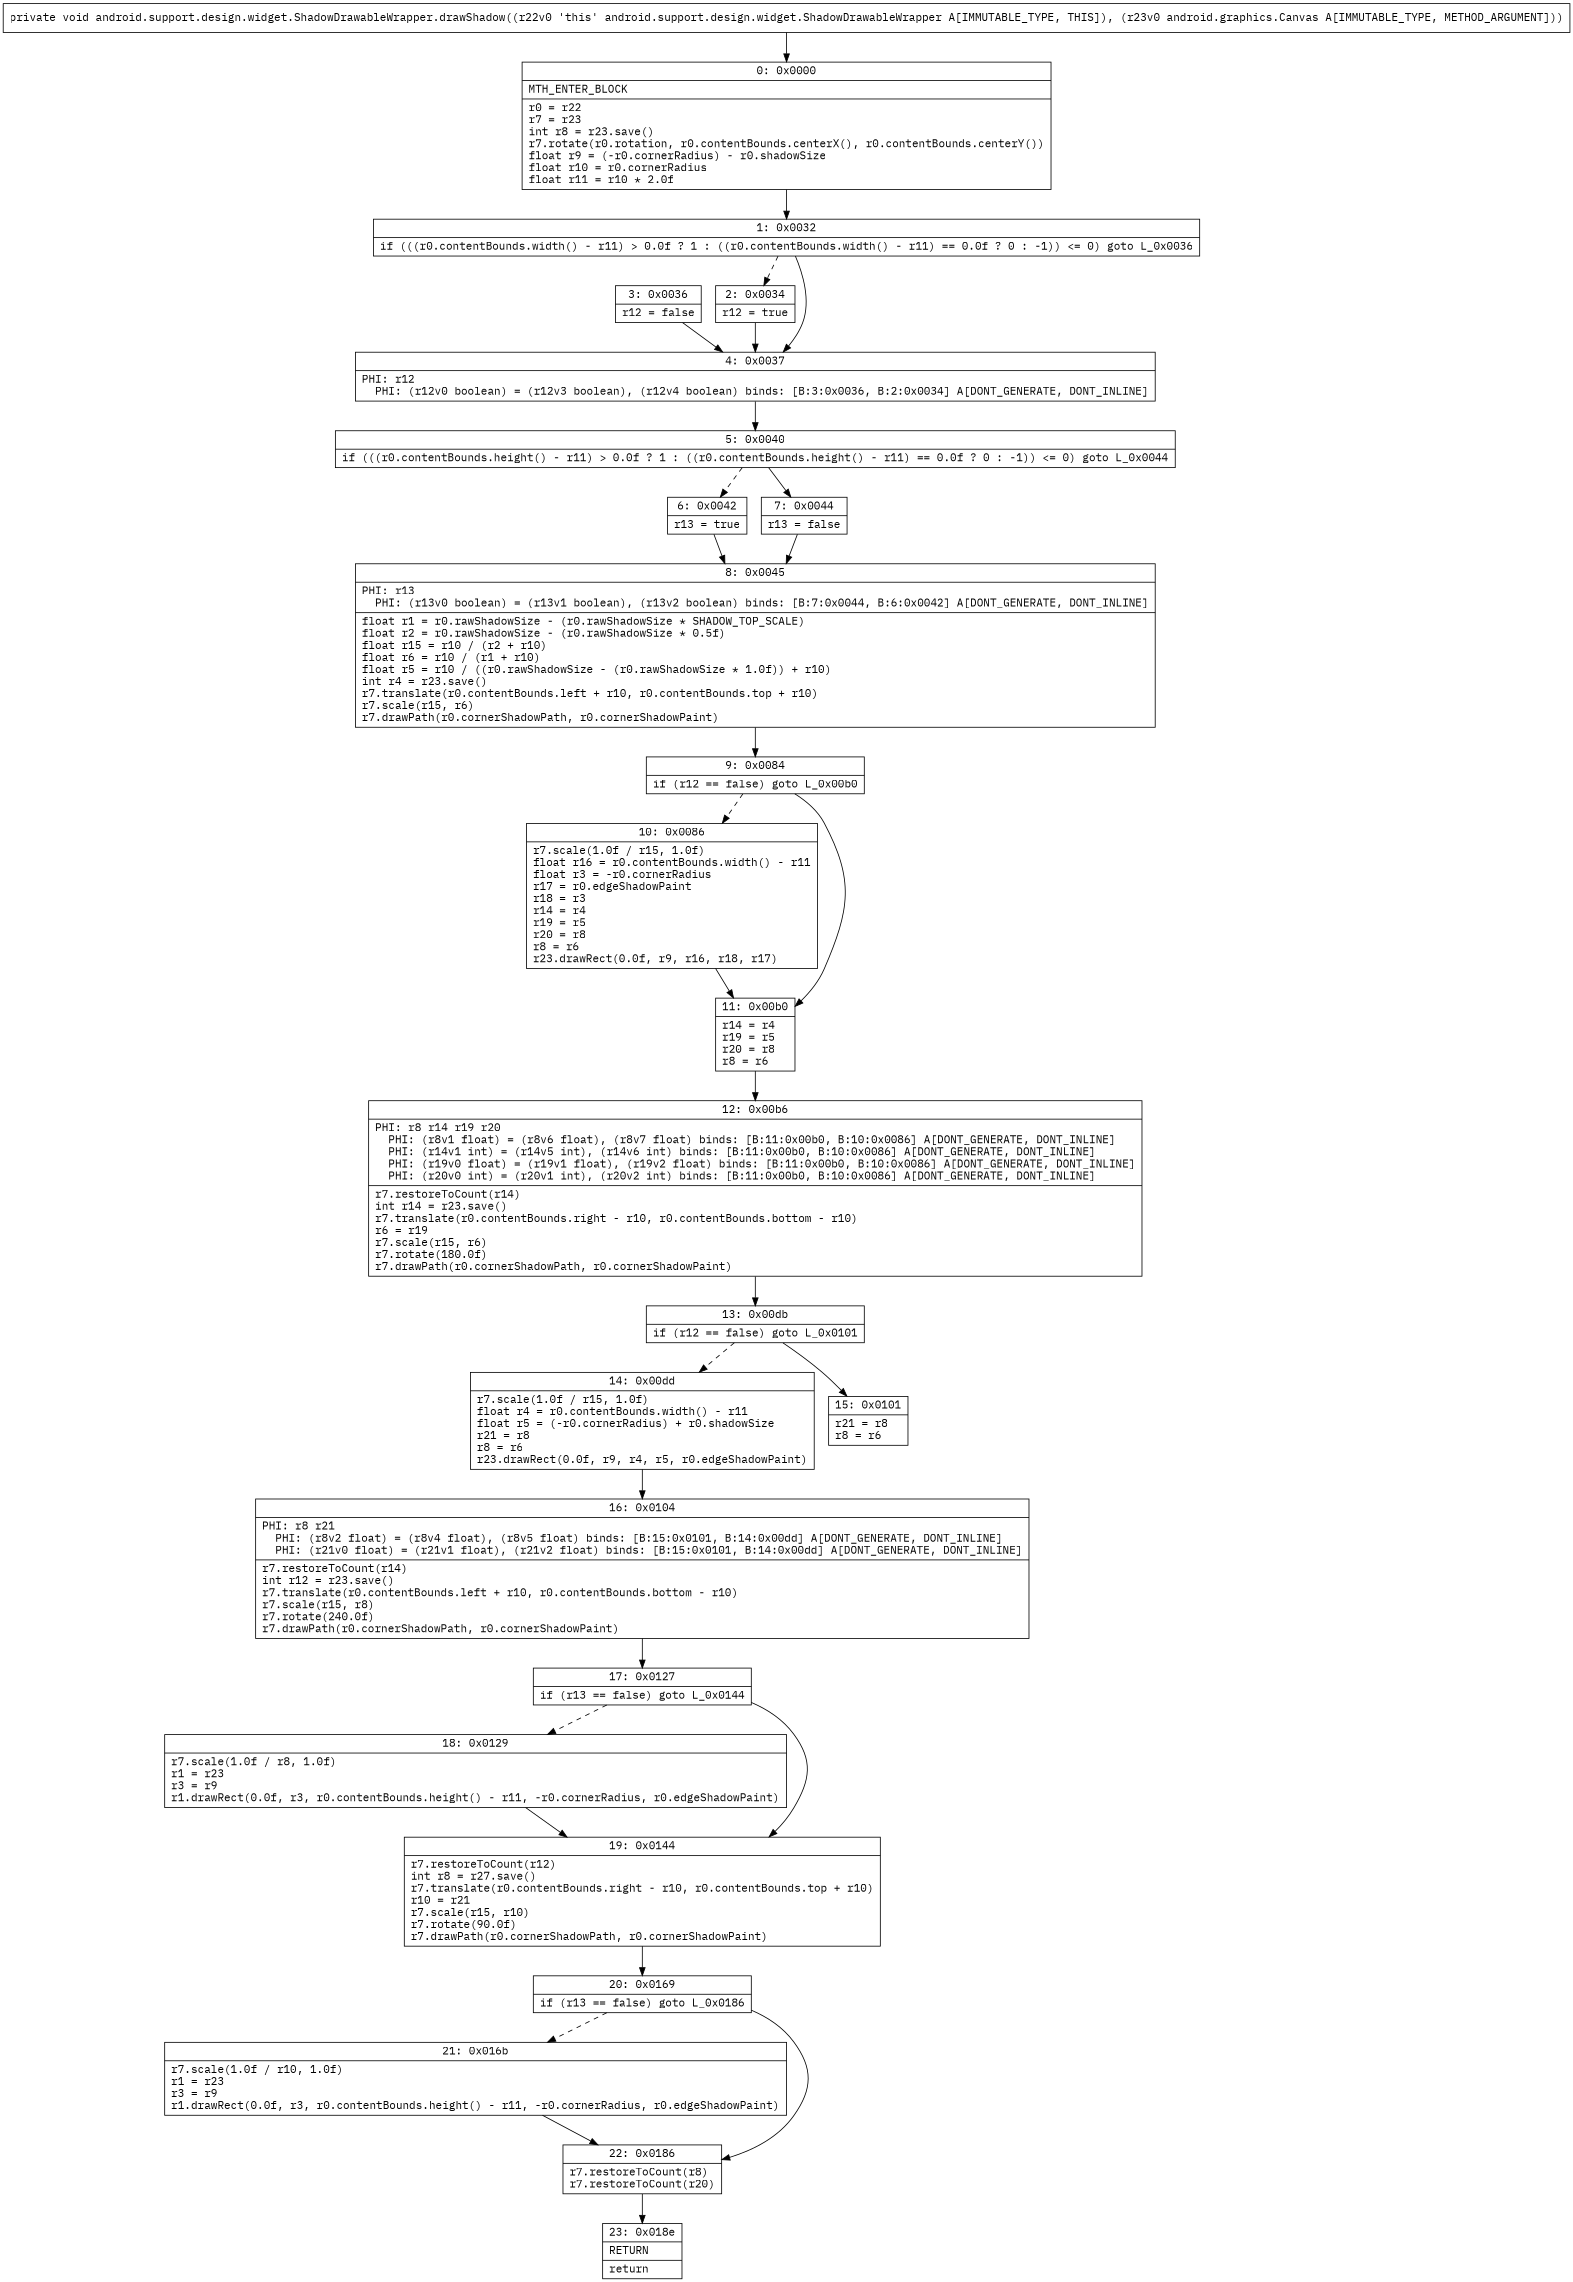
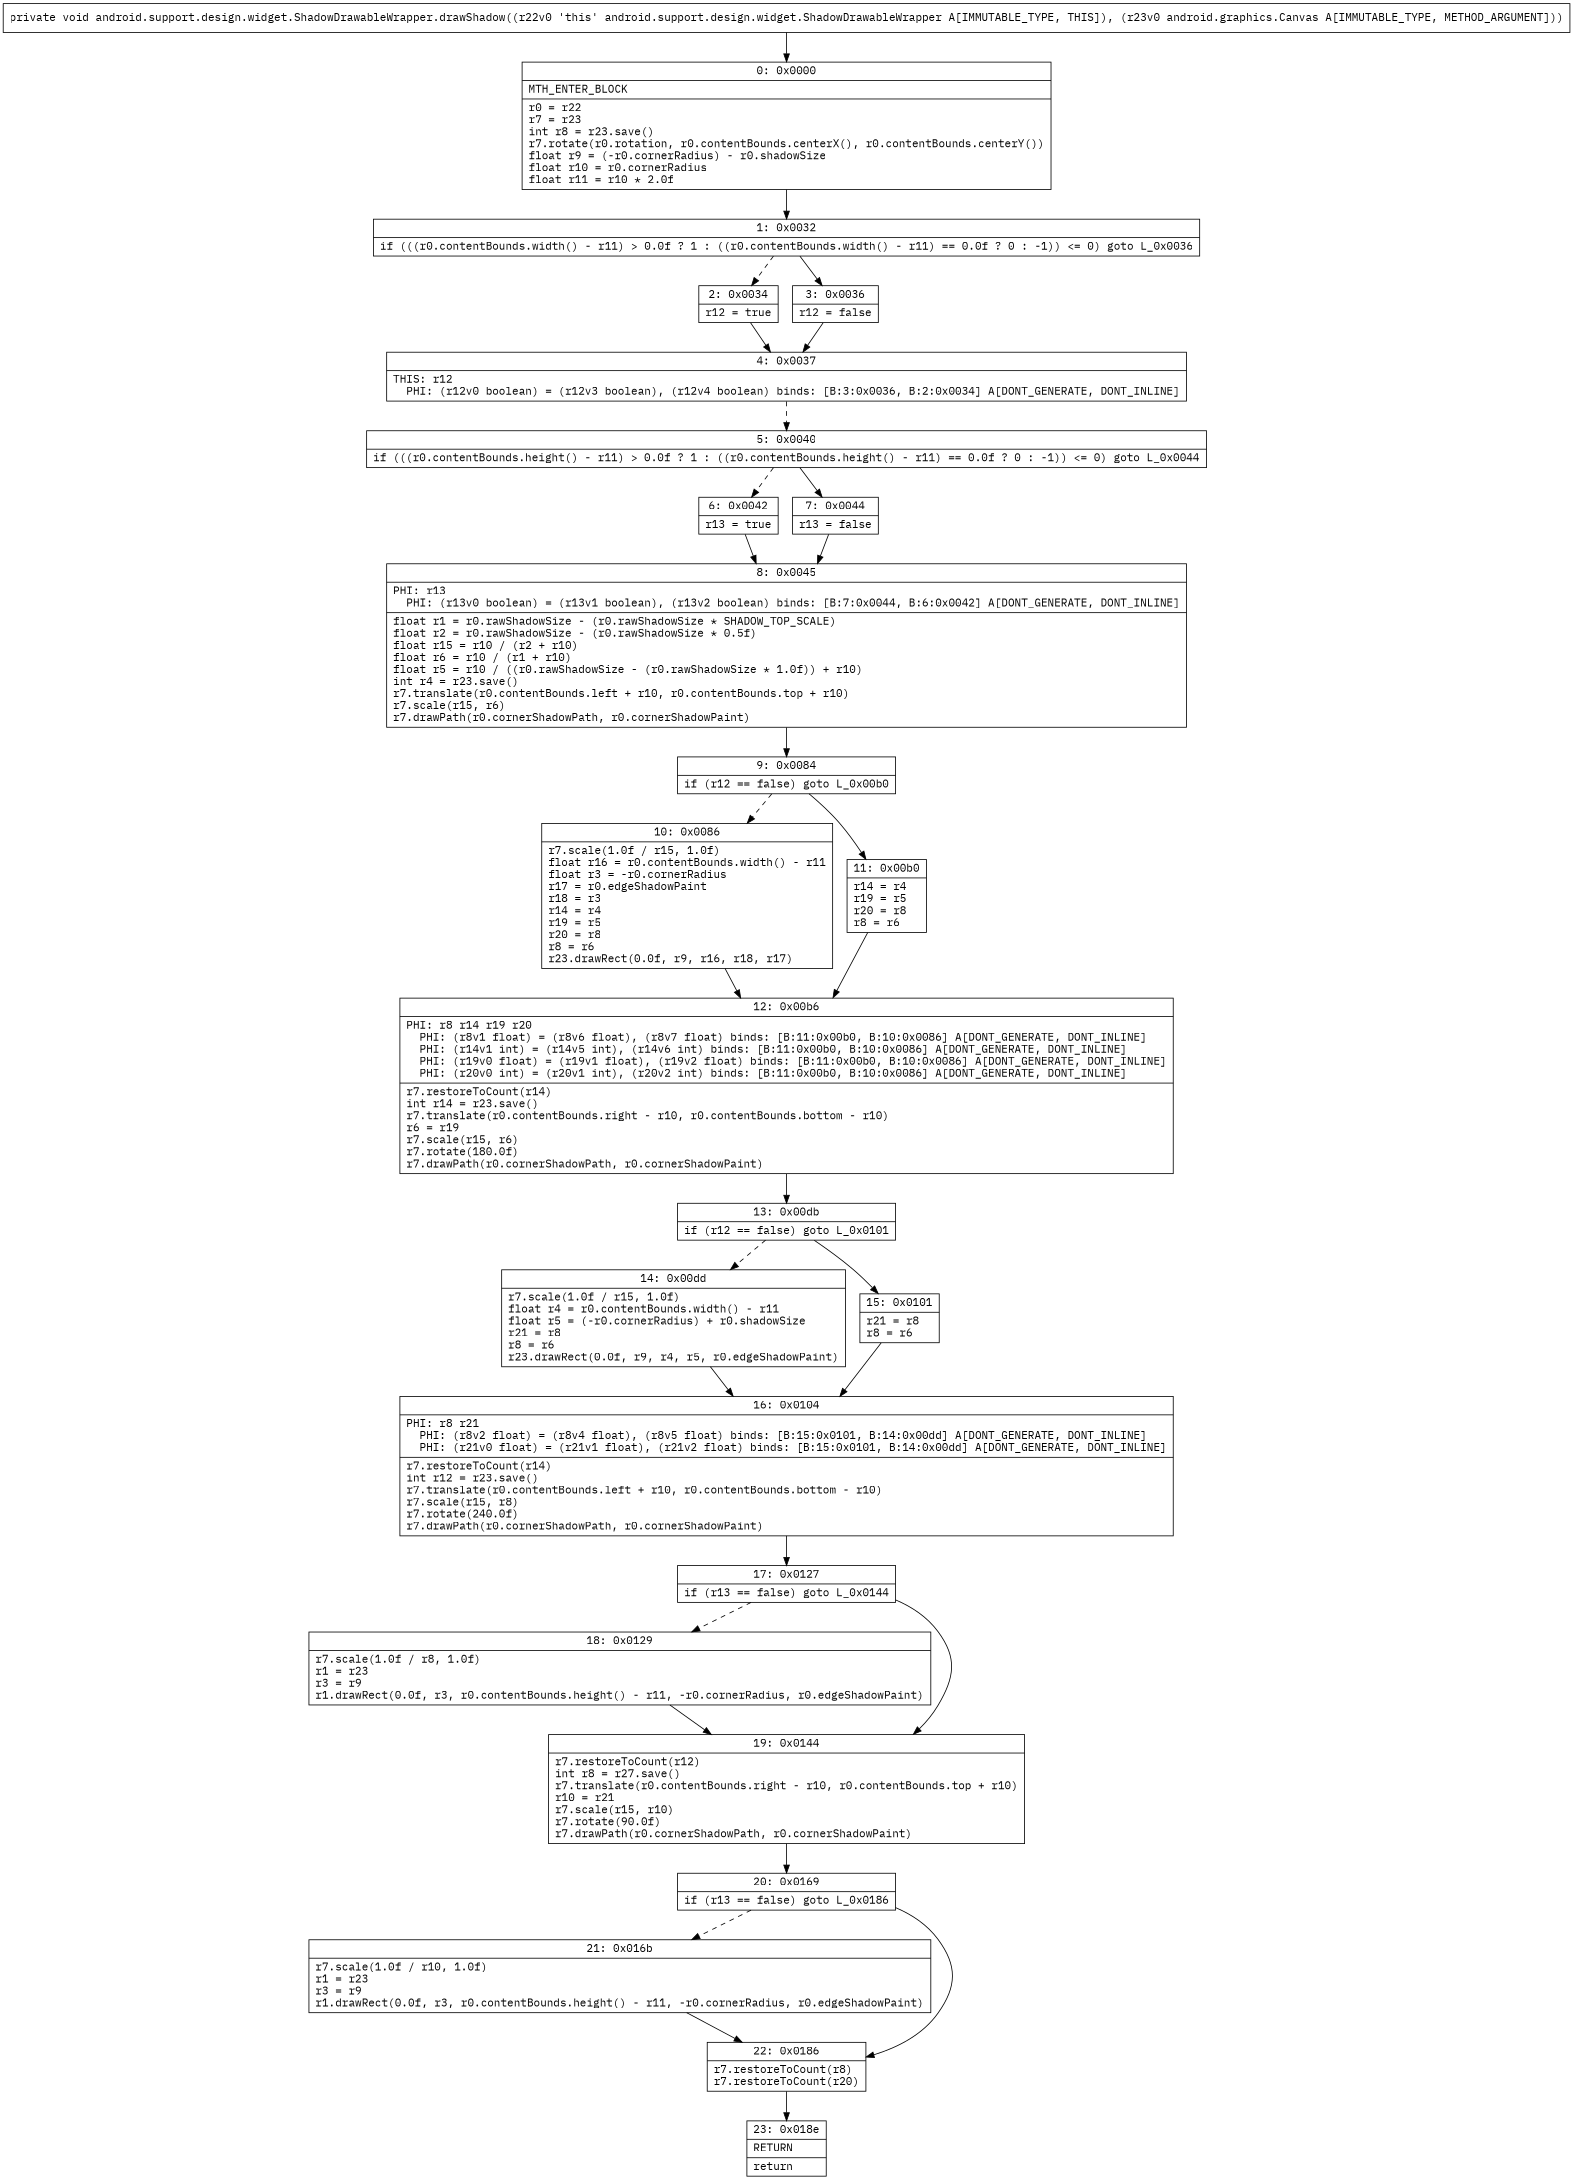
(806, 302) -> (809, 268)
(392, 379) -> (426, 379)
(755, 412) -> (787, 412)
(722, 980) -> (731, 980)
none -> (863, 1366)
